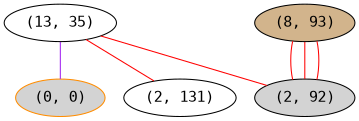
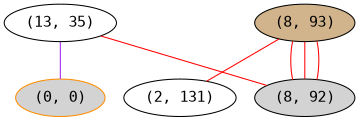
(120, 60) -> (243, 60)
(305, 98) -> (305, 98)
